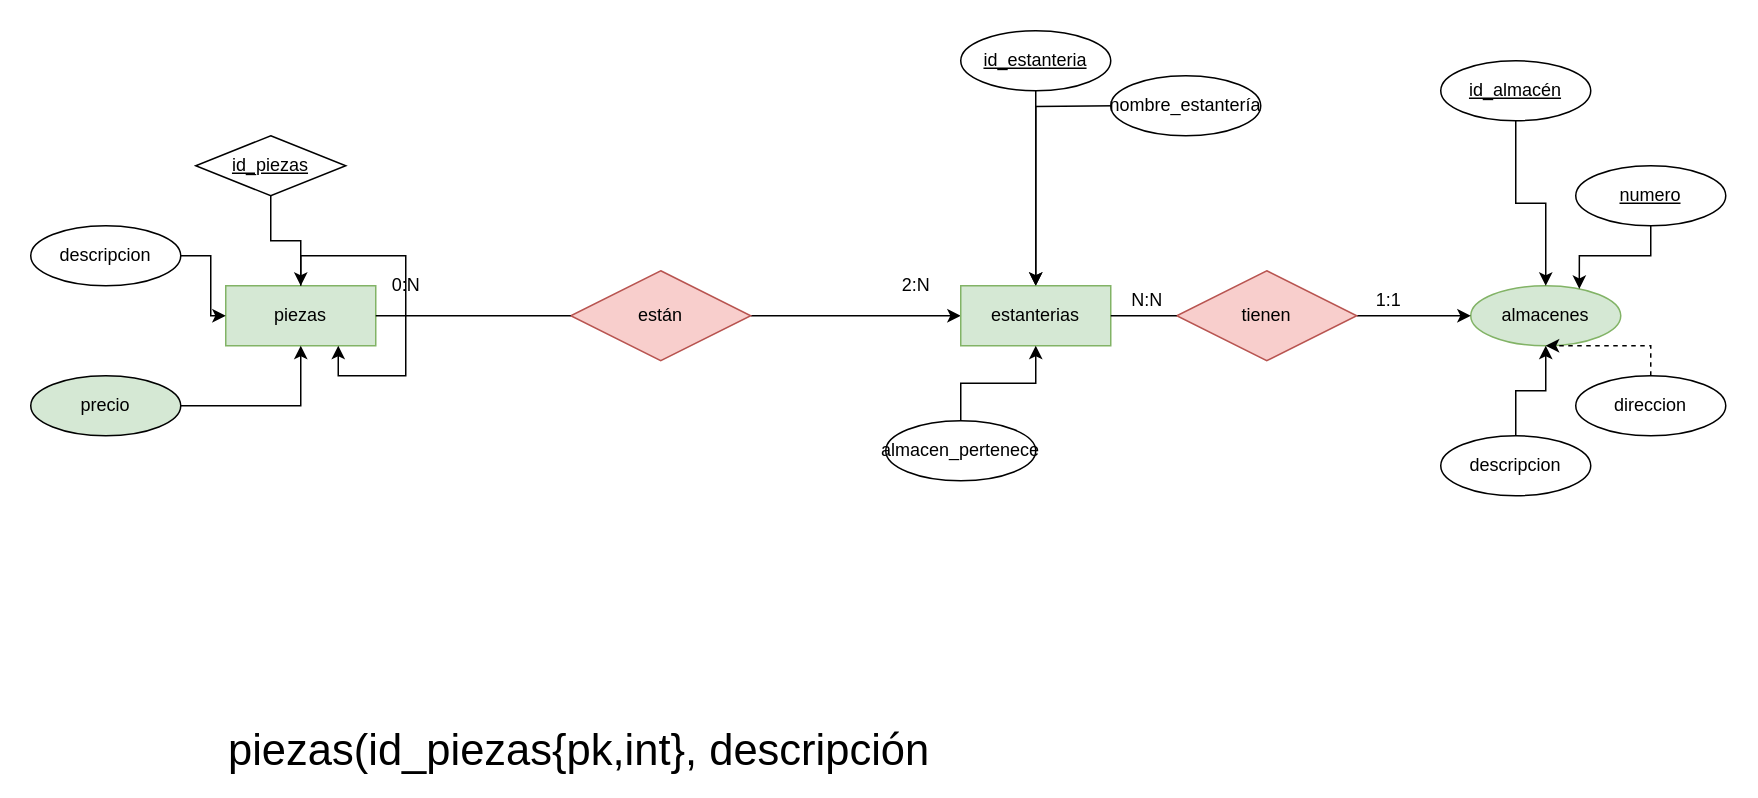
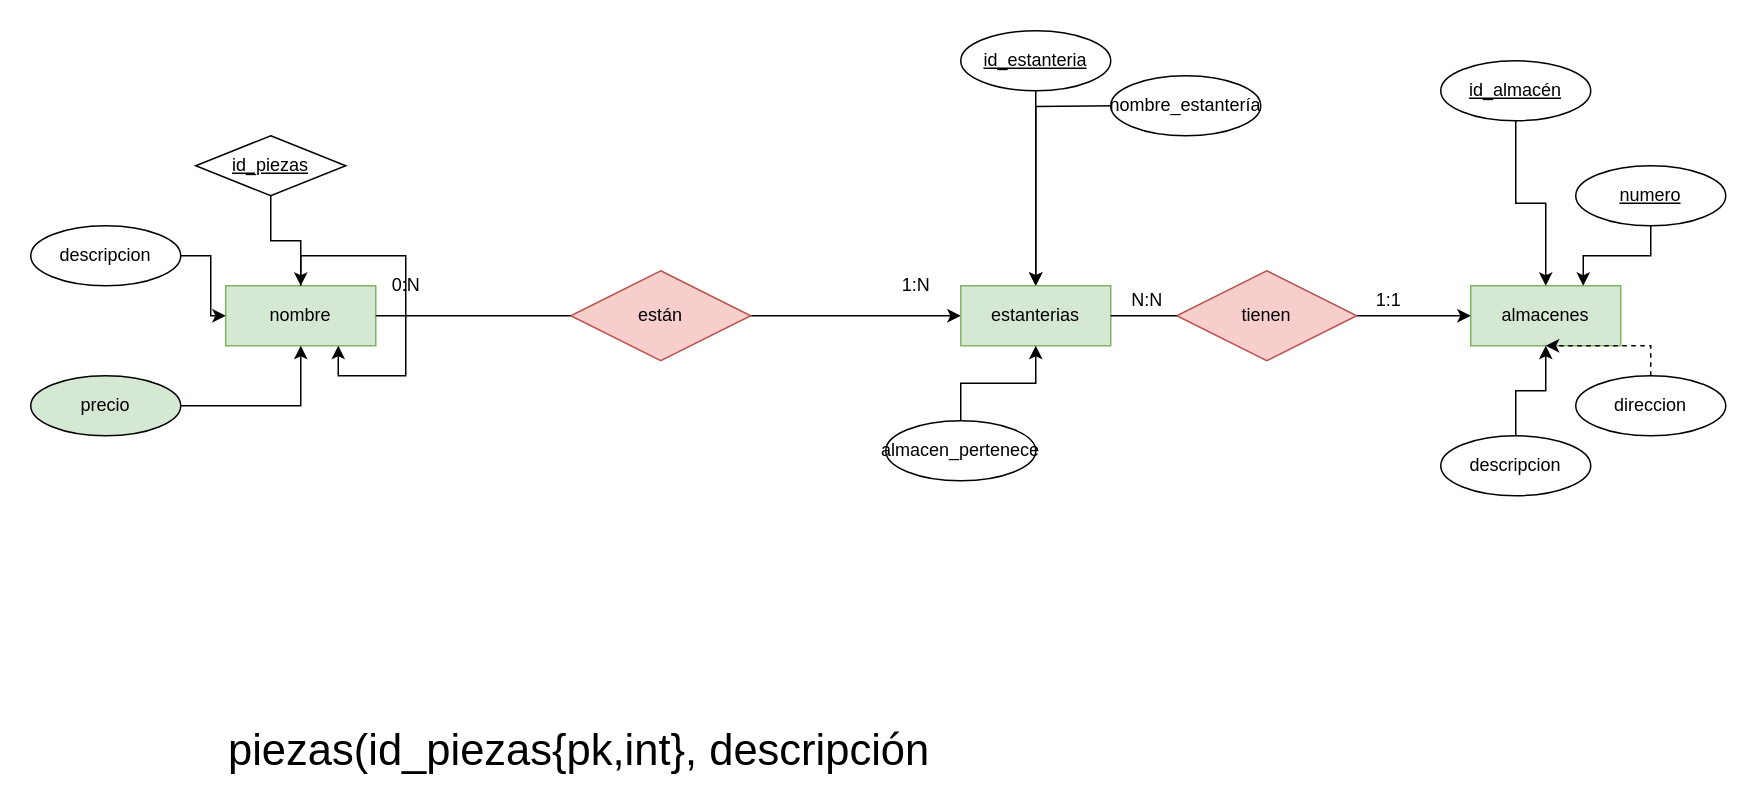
(917, 286) -> (917, 286)
(301, 316) -> (301, 316)
(1546, 316) -> (1546, 316)
